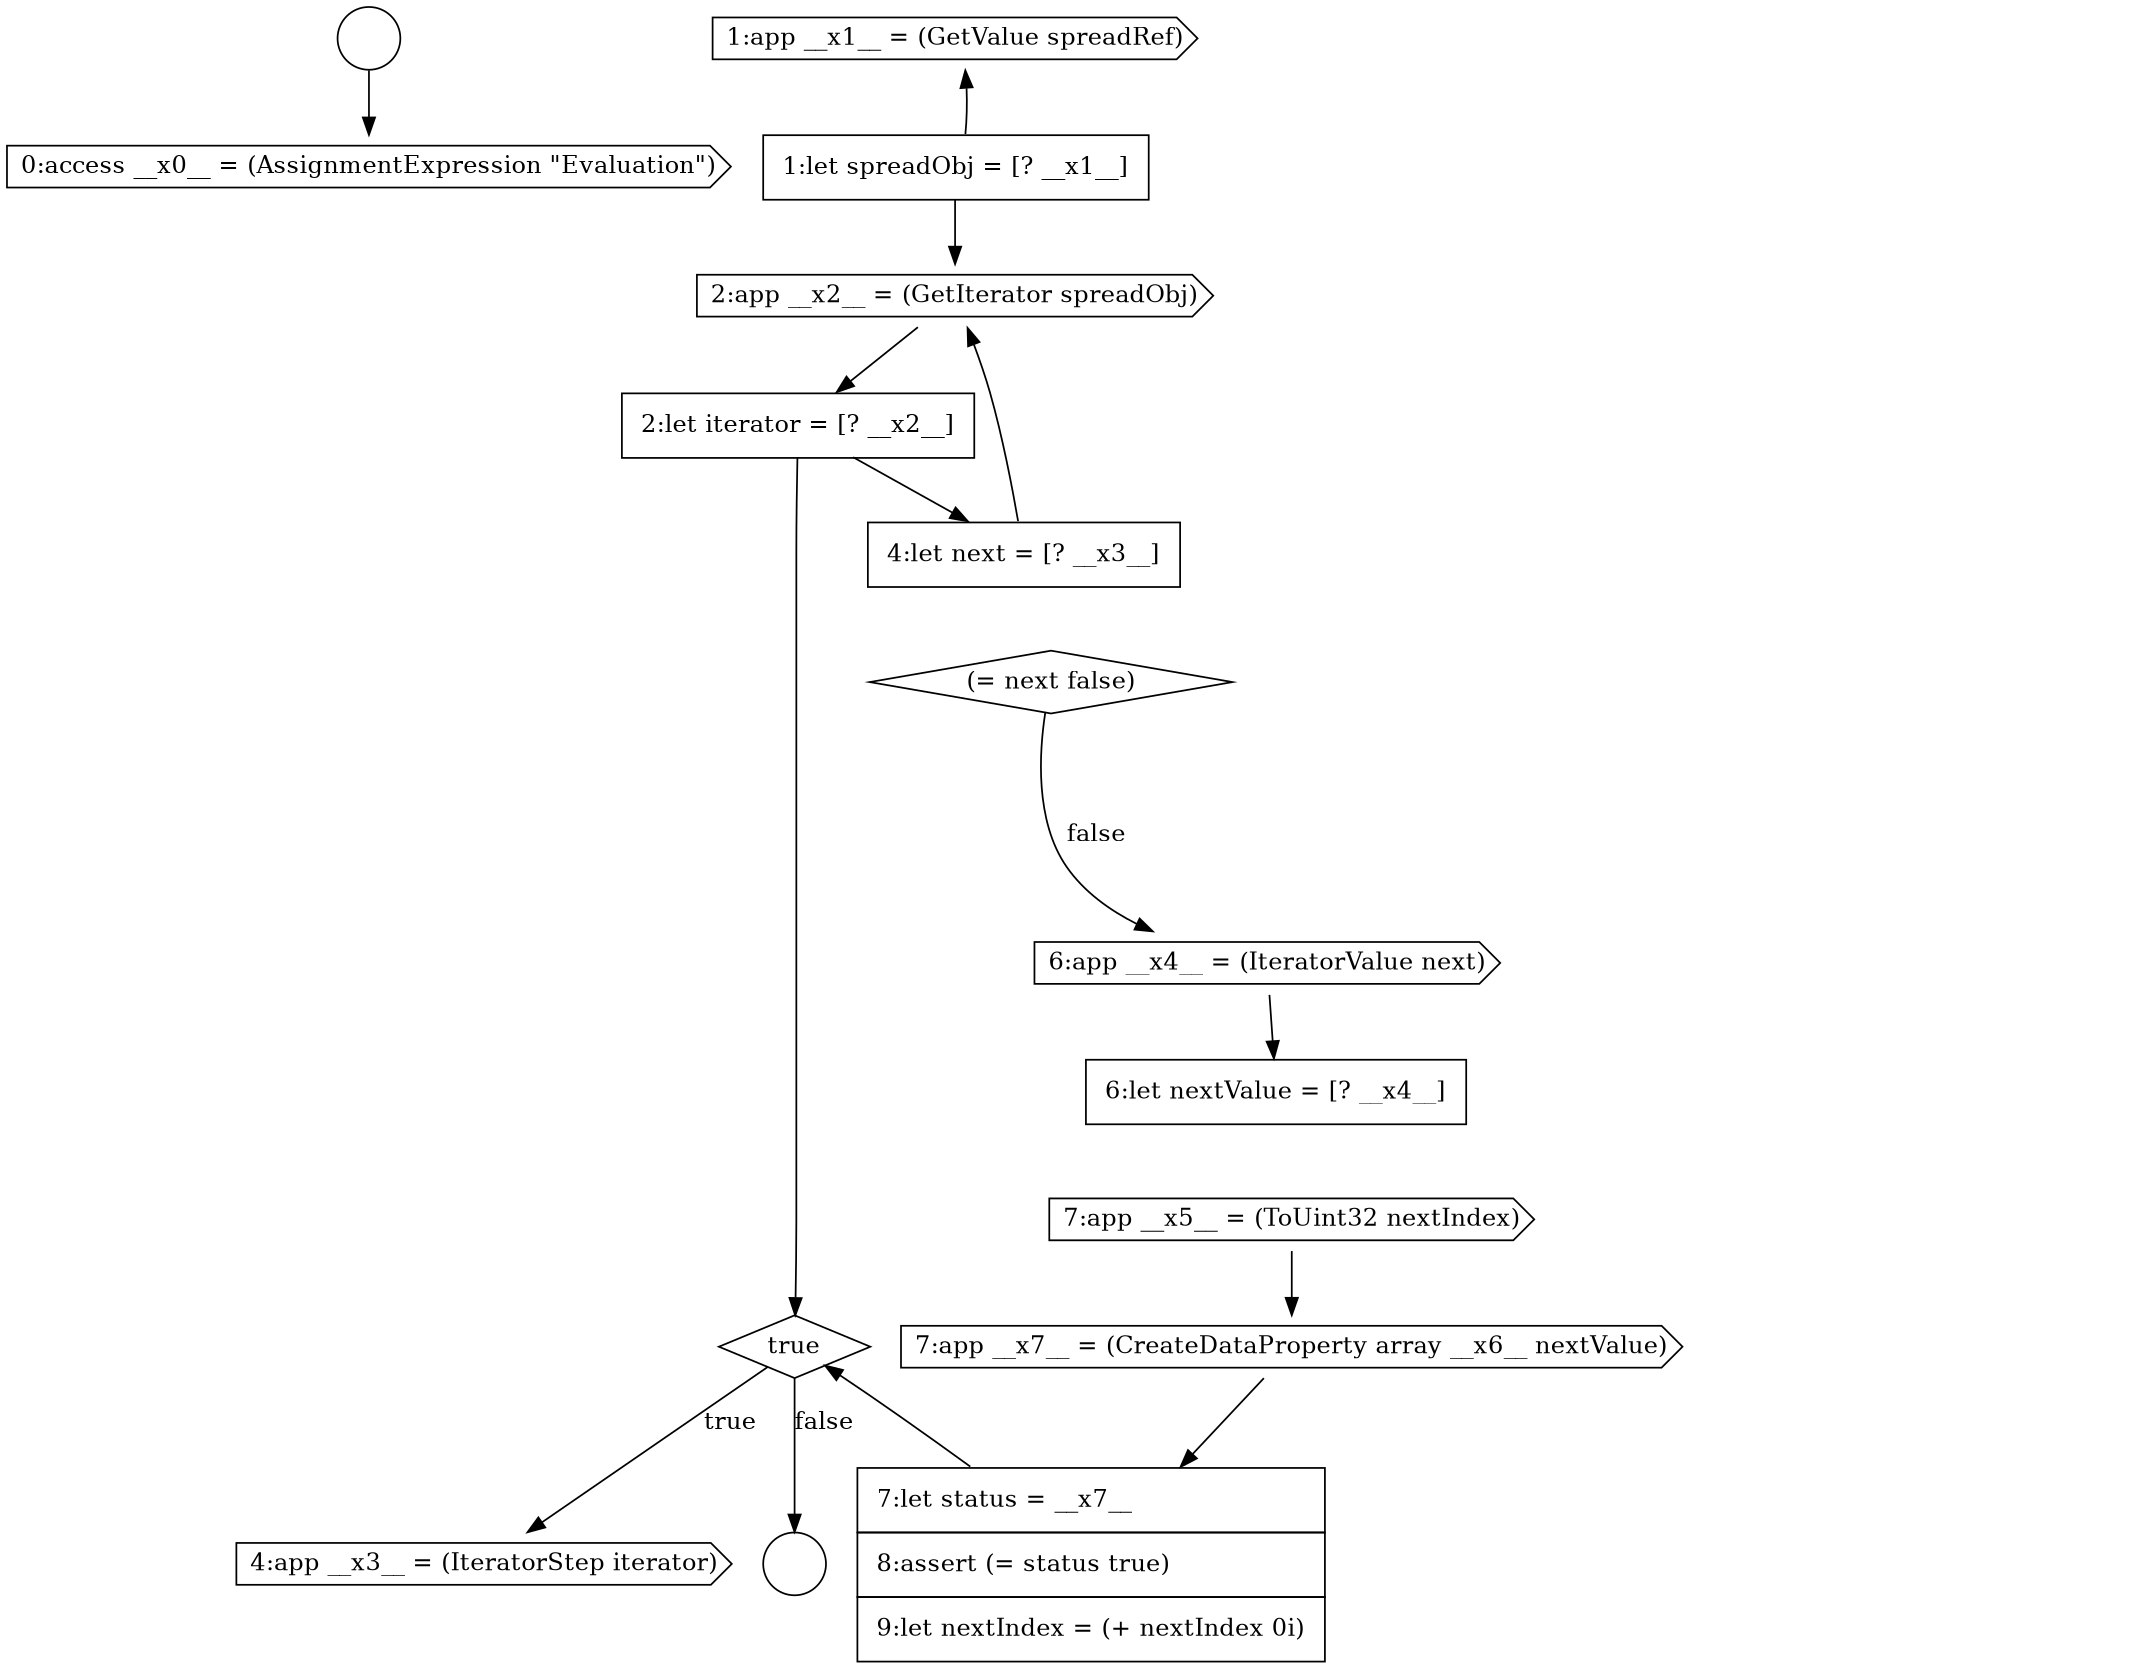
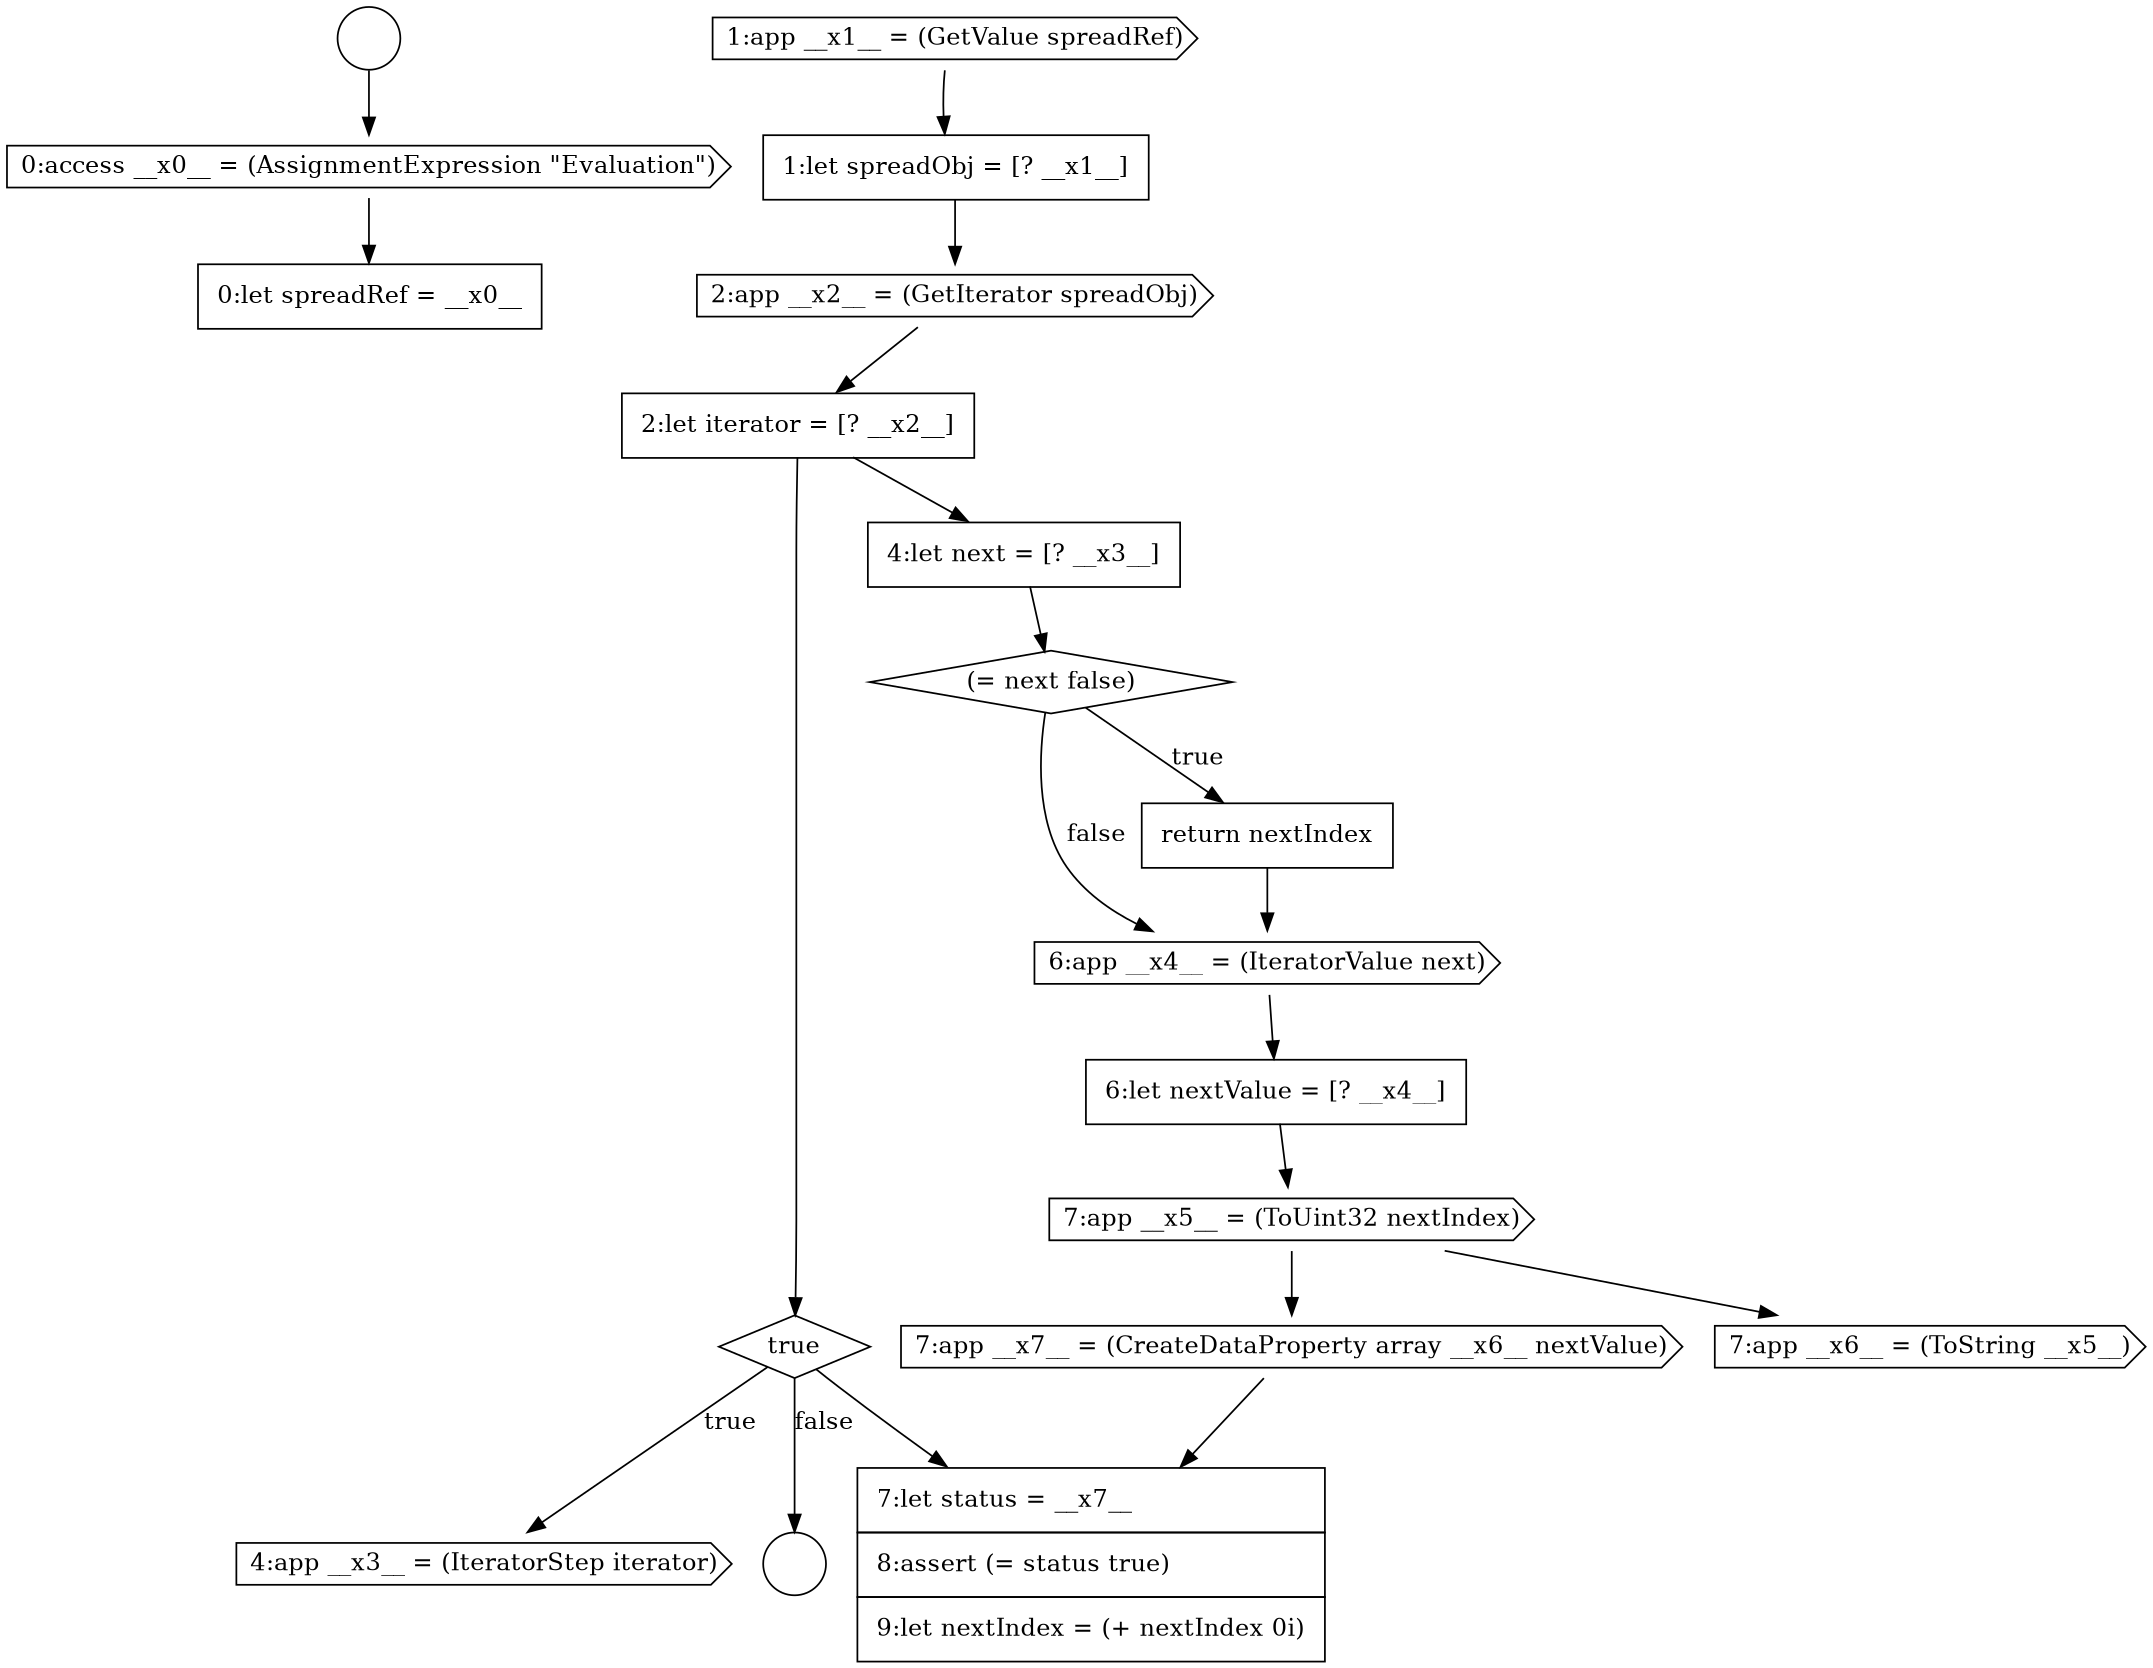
(967, 111) -> (943, 93)
none -> (369, 296)
(1000, 432) -> (1035, 610)
none -> (1267, 835)
none -> (1283, 1147)
none -> (1930, 1347)
(906, 1420) -> (874, 1413)
